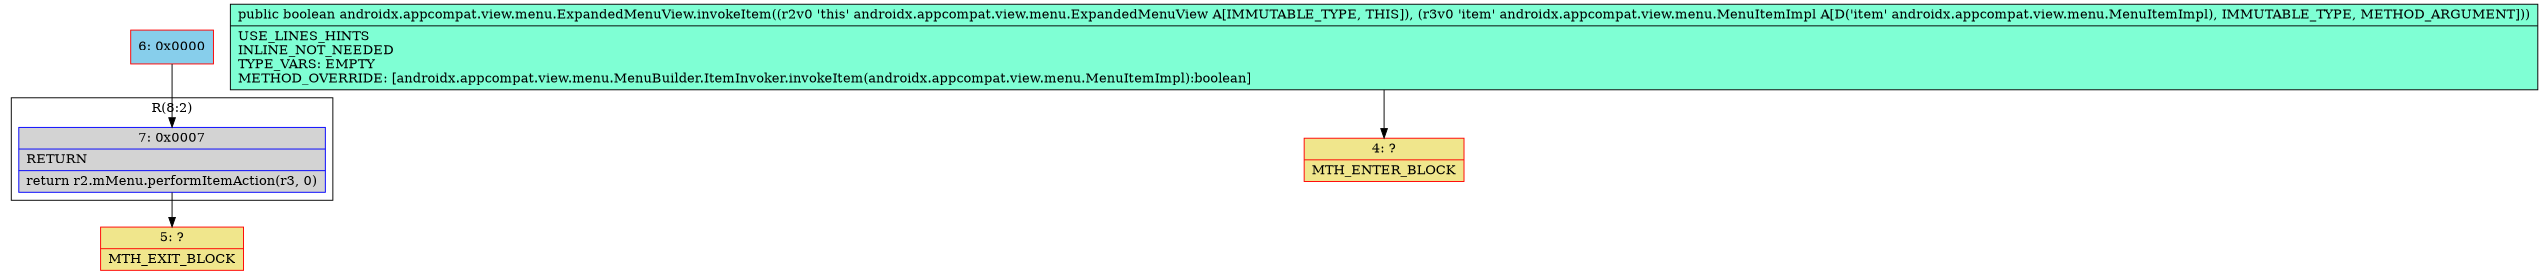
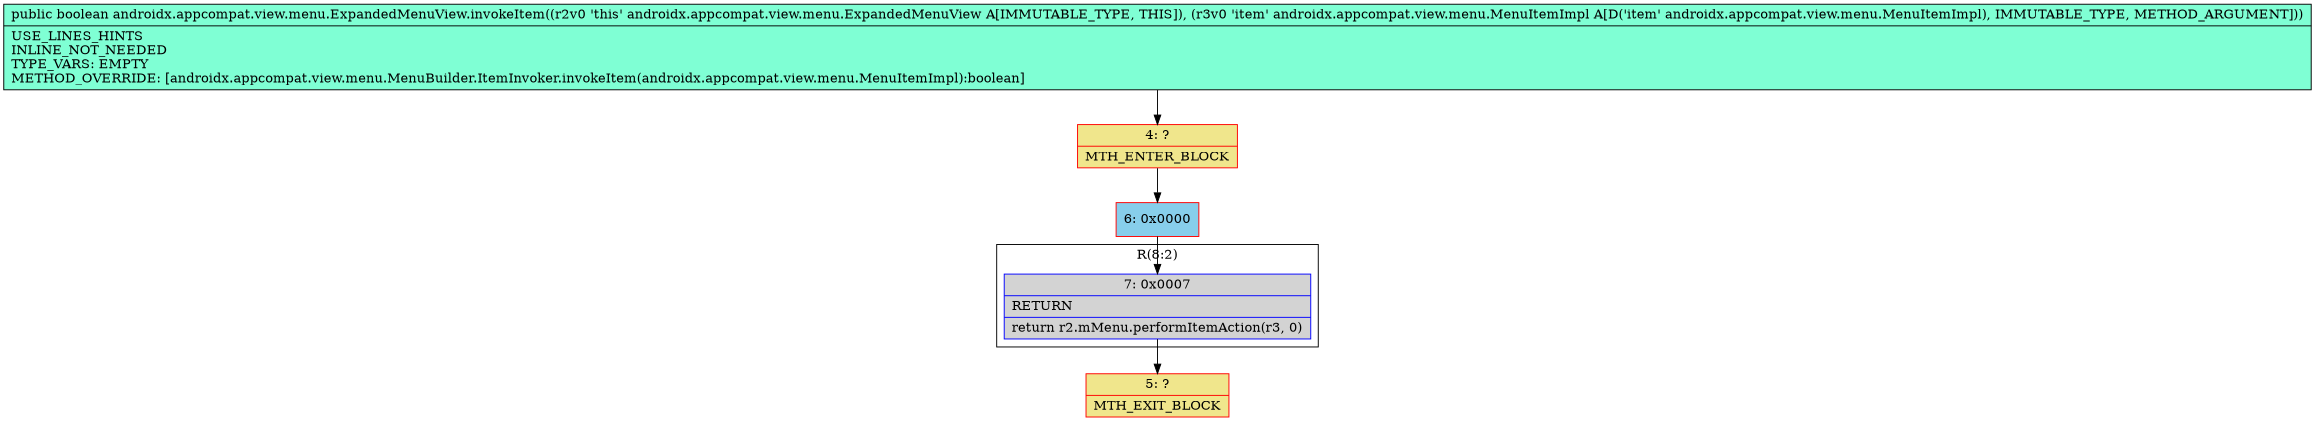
none -> (1157, 180)
